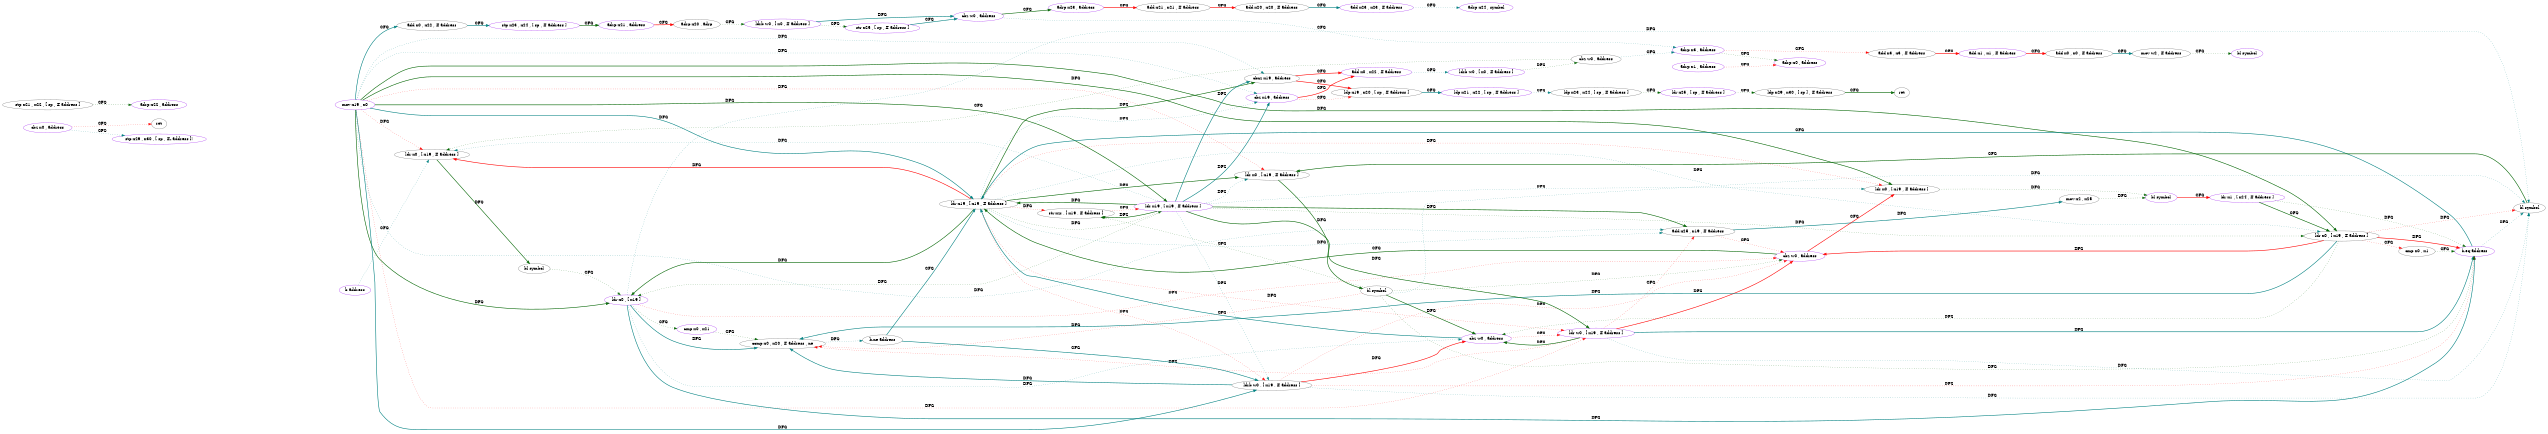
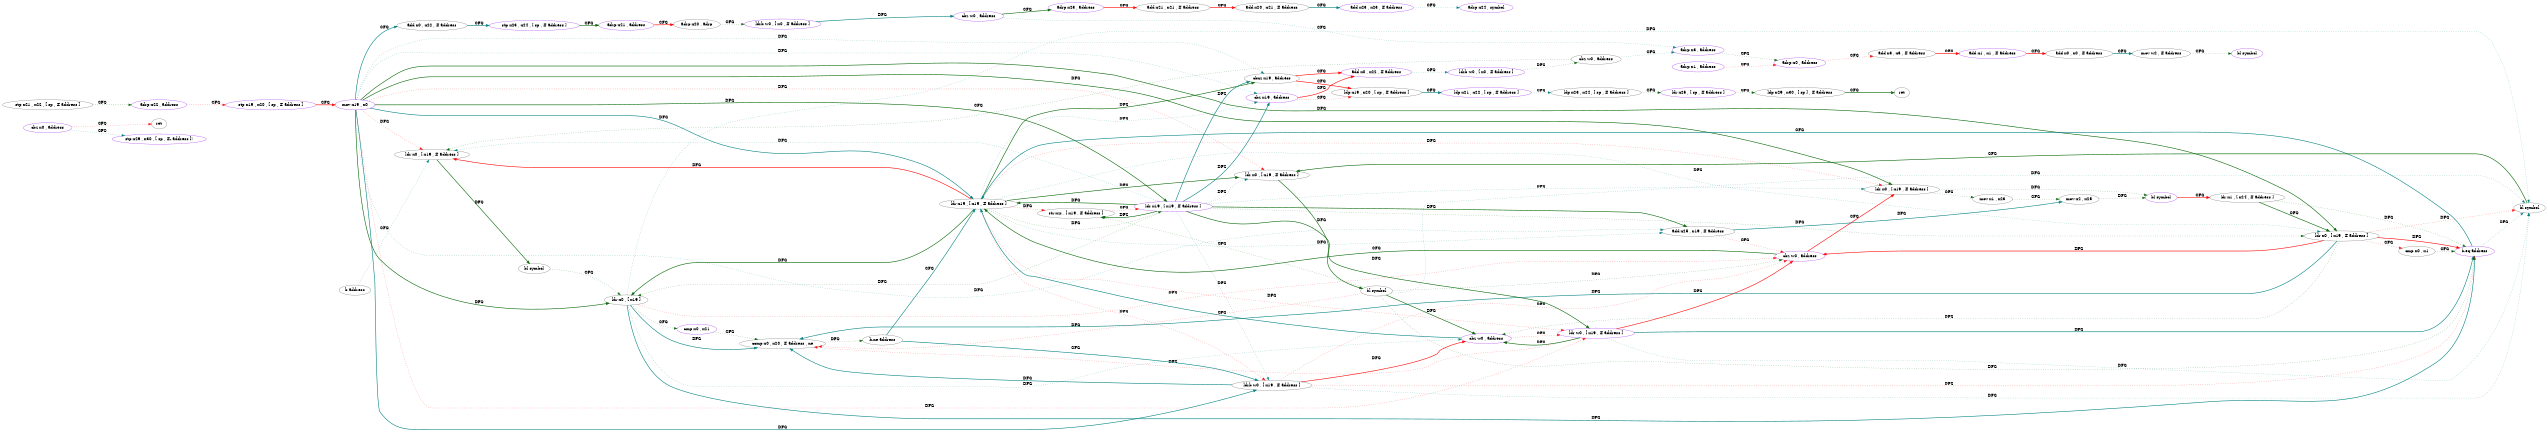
(1272, 8) -> (1272, 8)
(882, 28) -> none
(1795, 51) -> (1847, 59)
none -> (271, 105)
(2247, 197) -> (2247, 197)
none -> (1992, 199)
(1652, 288) -> none
(355, 290) -> (355, 290)
(626, 300) -> (626, 300)
(842, 342) -> (842, 342)
